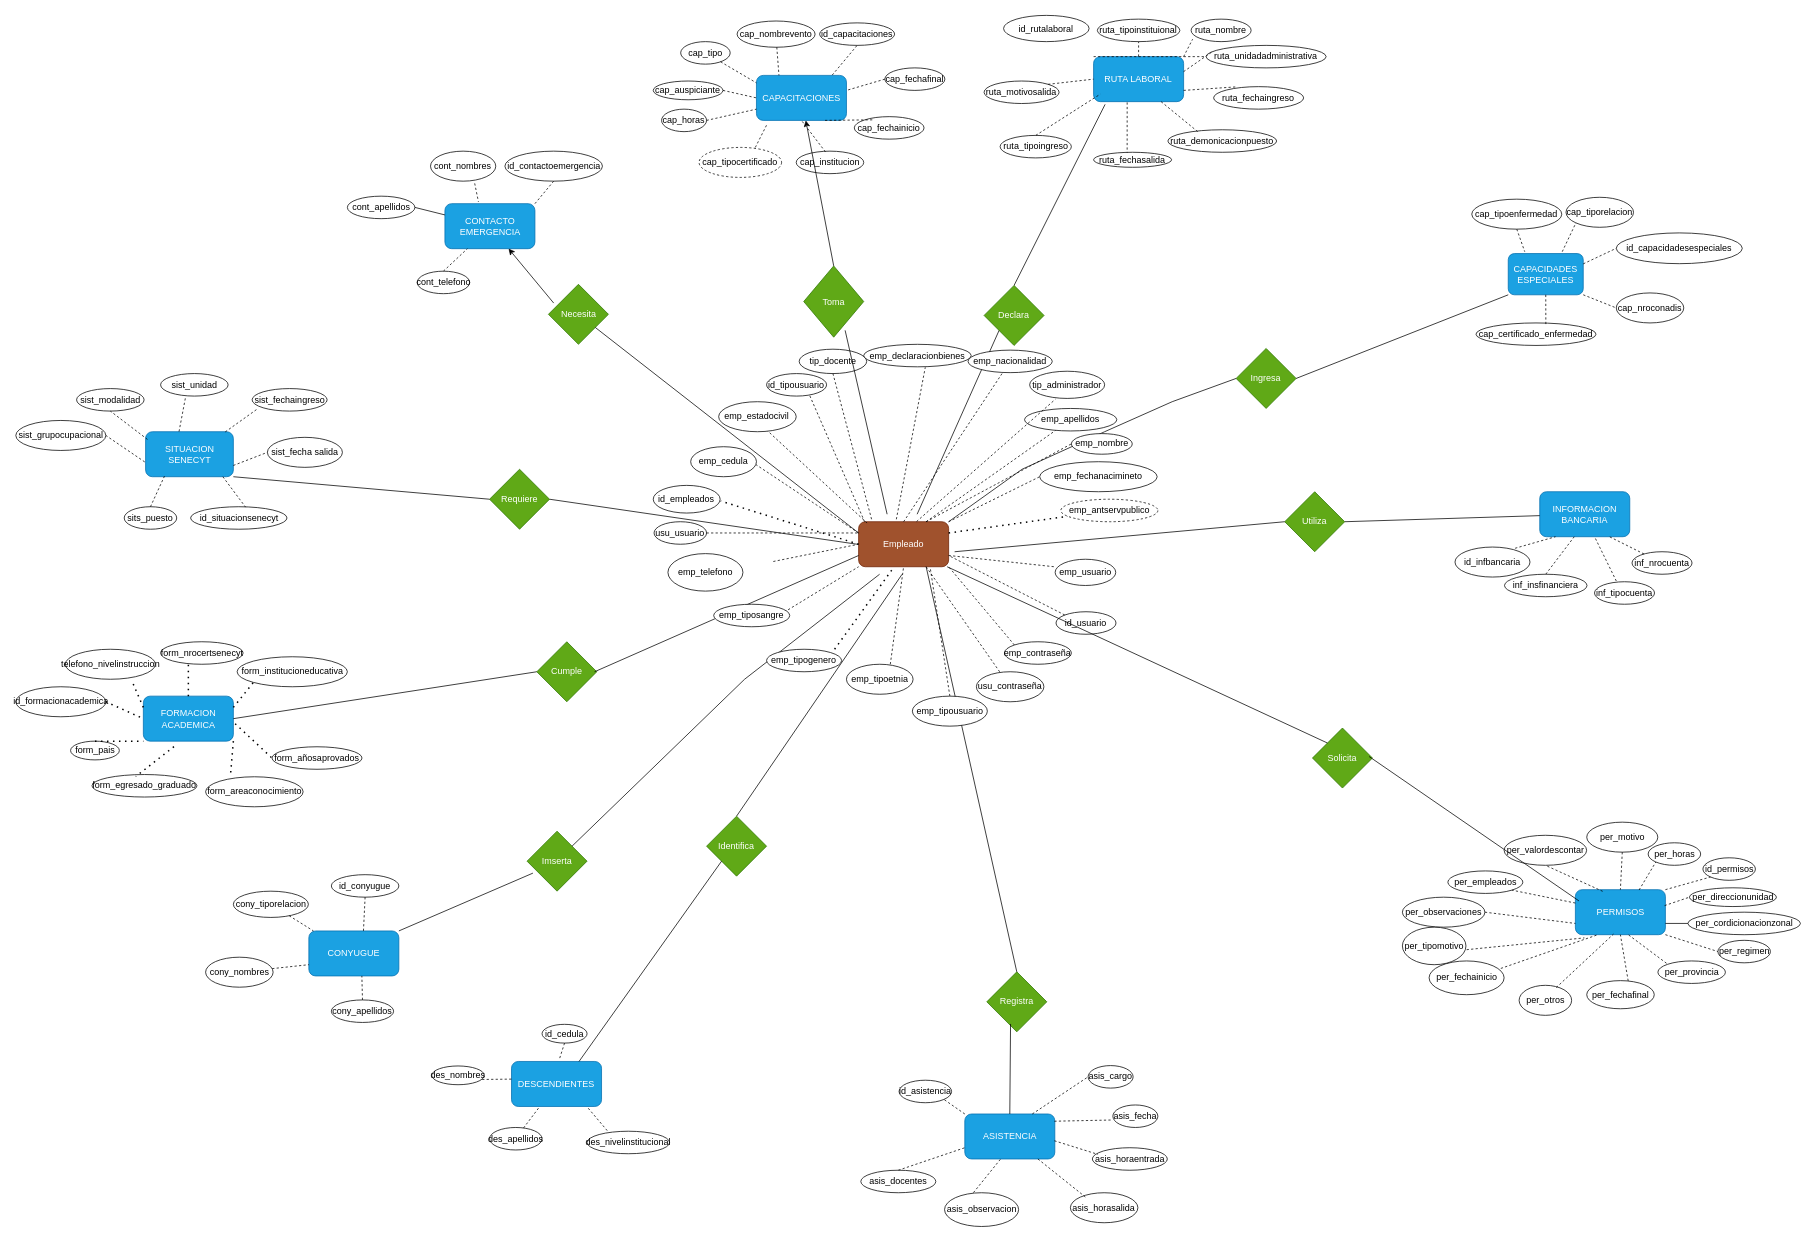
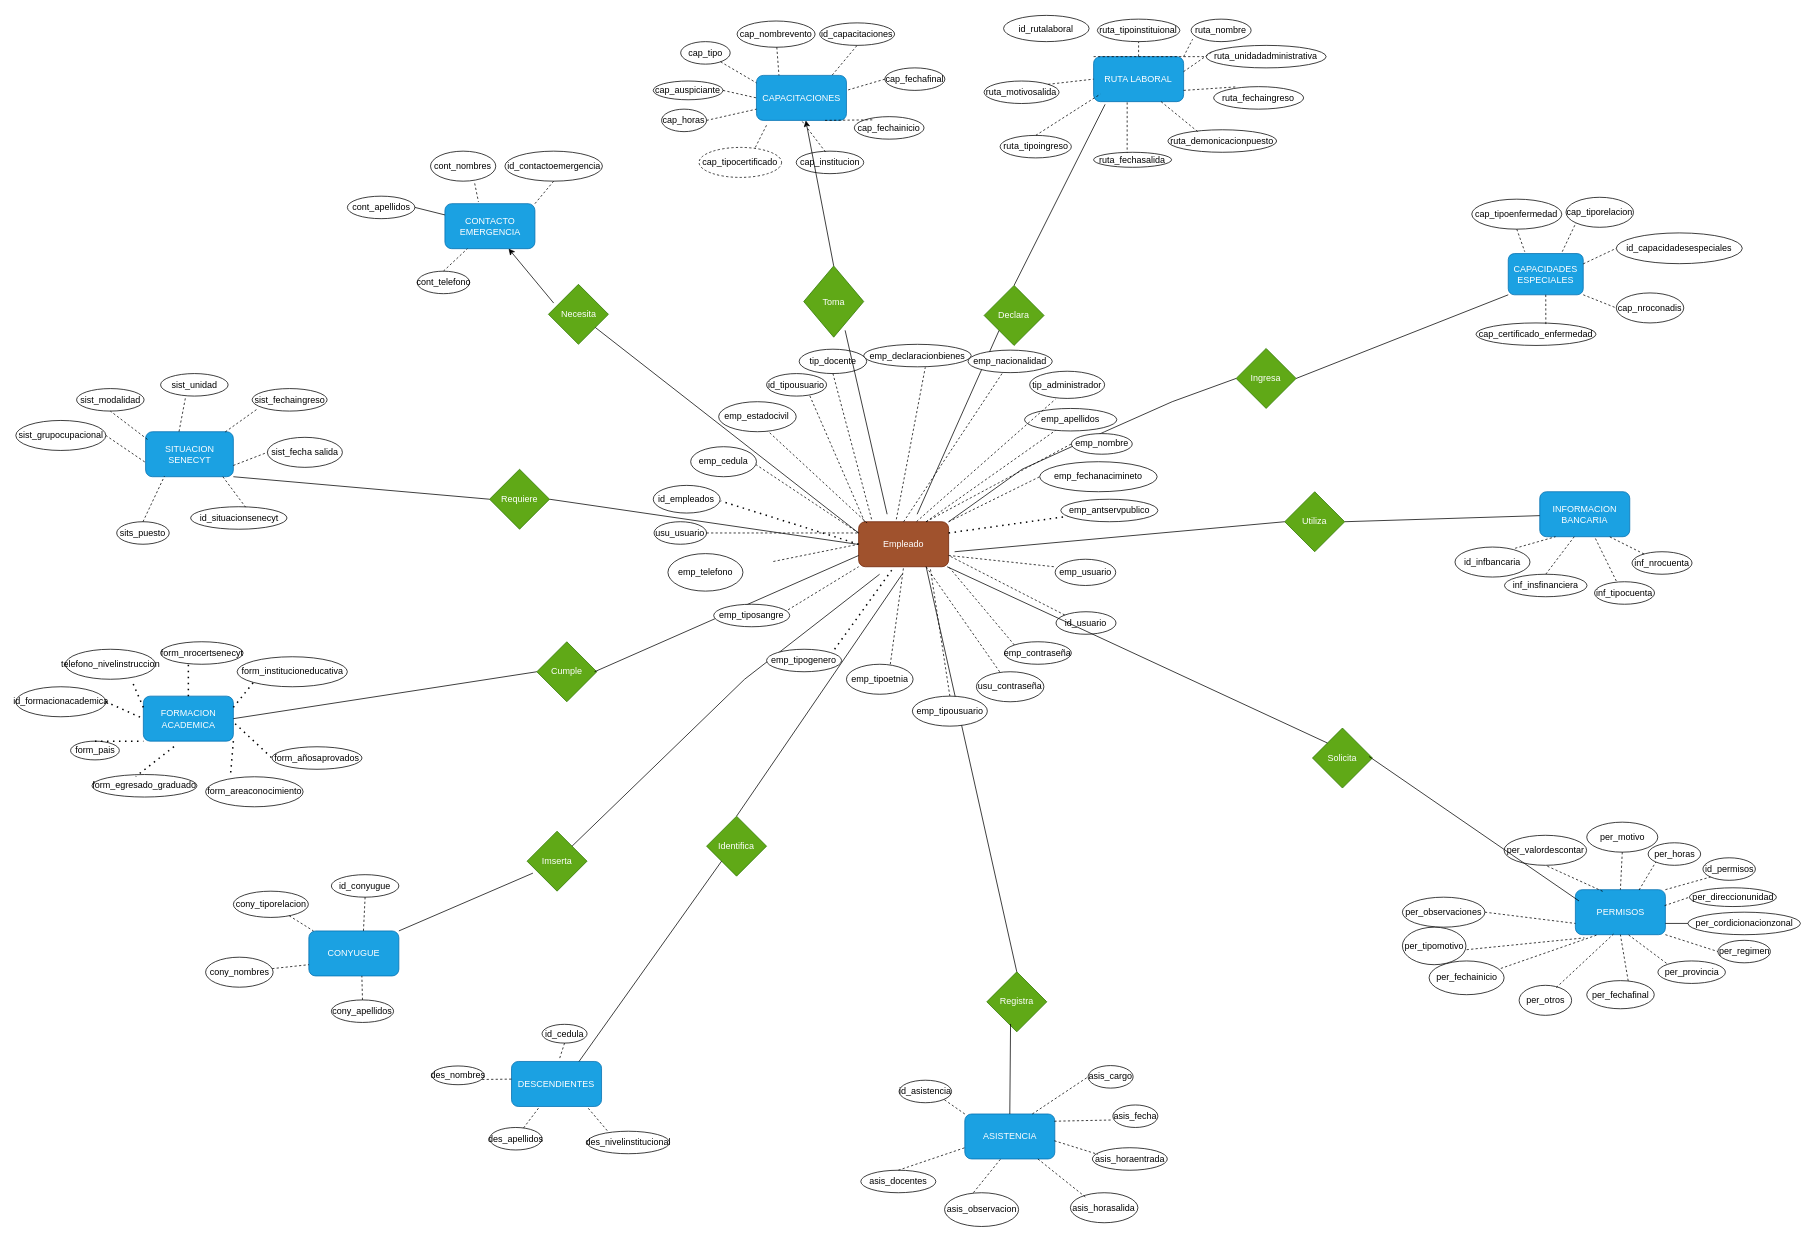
(1109, 510) -> (1109, 510)
(150, 518) -> (143, 533)
(1485, 882) -> none
(1543, 896) -> none
